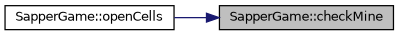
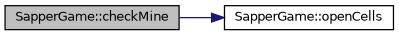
(190, 18) -> (195, 18)
